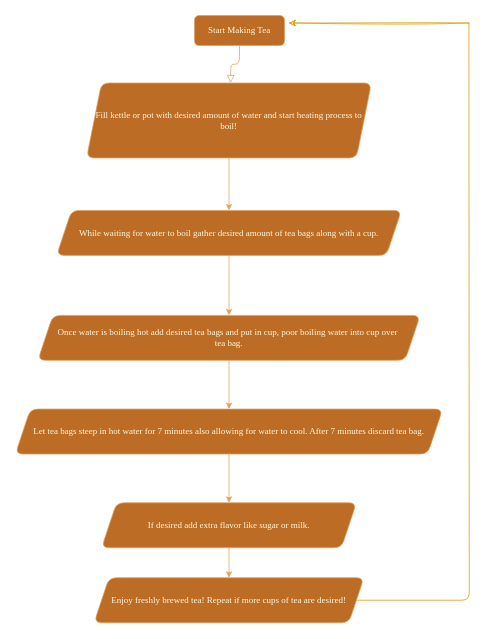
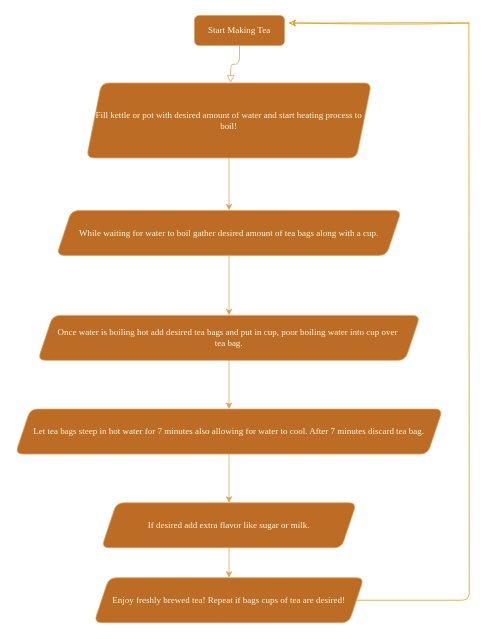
(229, 600) -> (229, 600)
